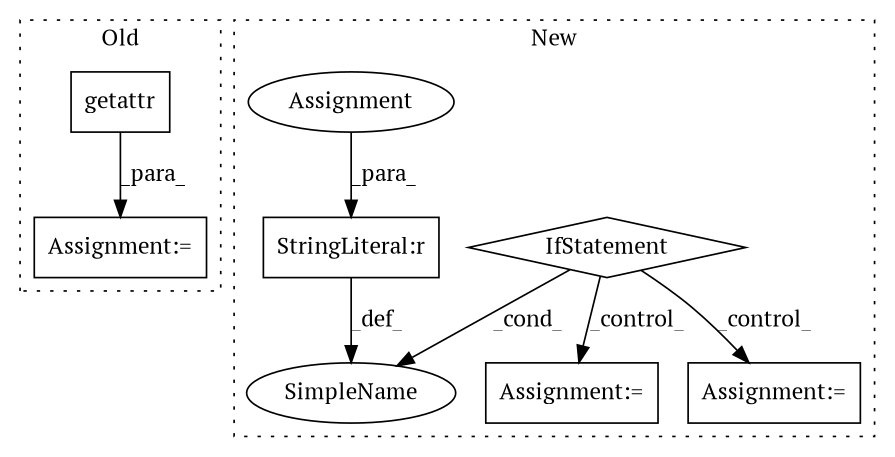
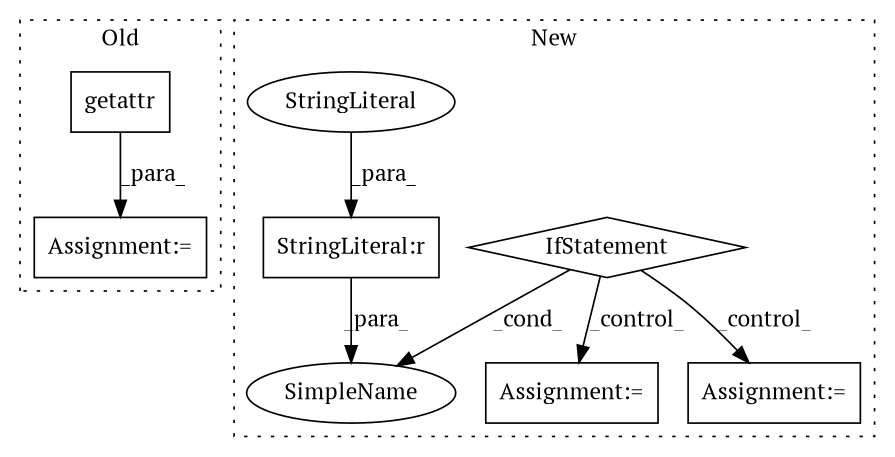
(351, 102) -> (351, 102)
(377, 320) -> (377, 320)
